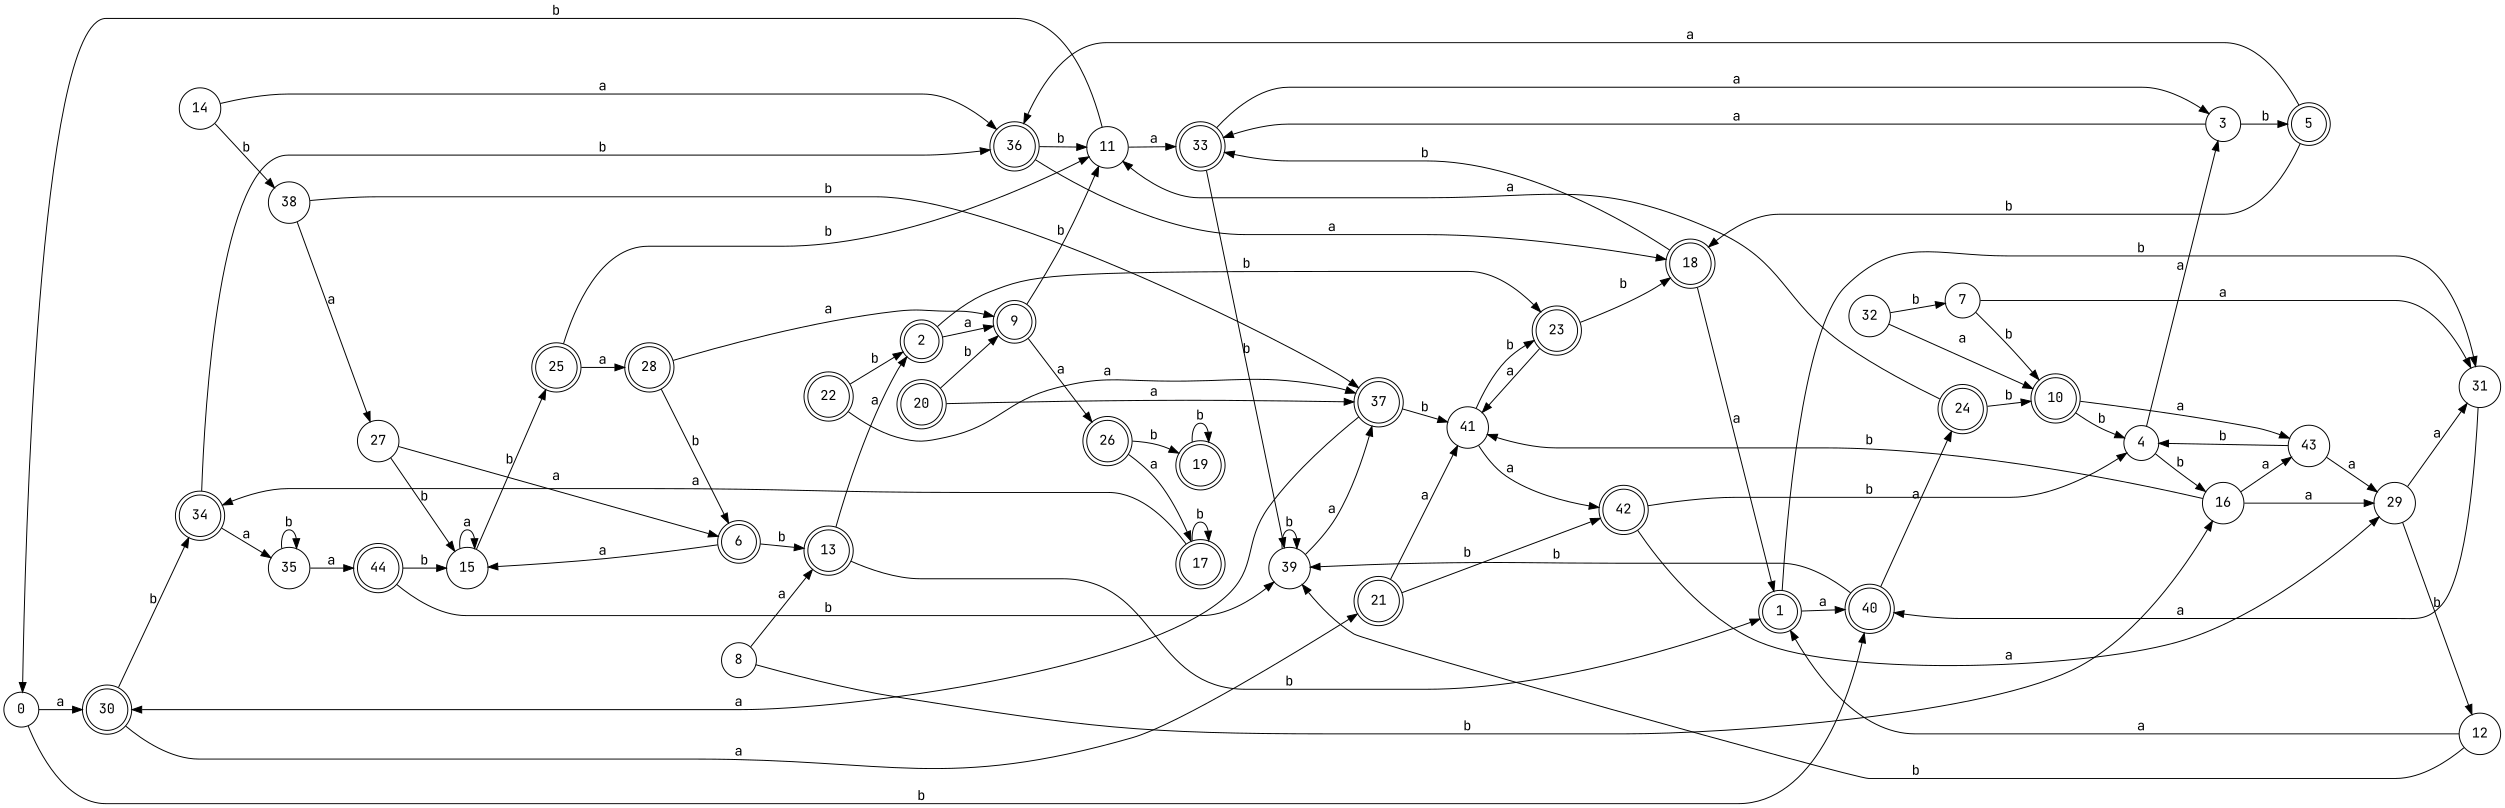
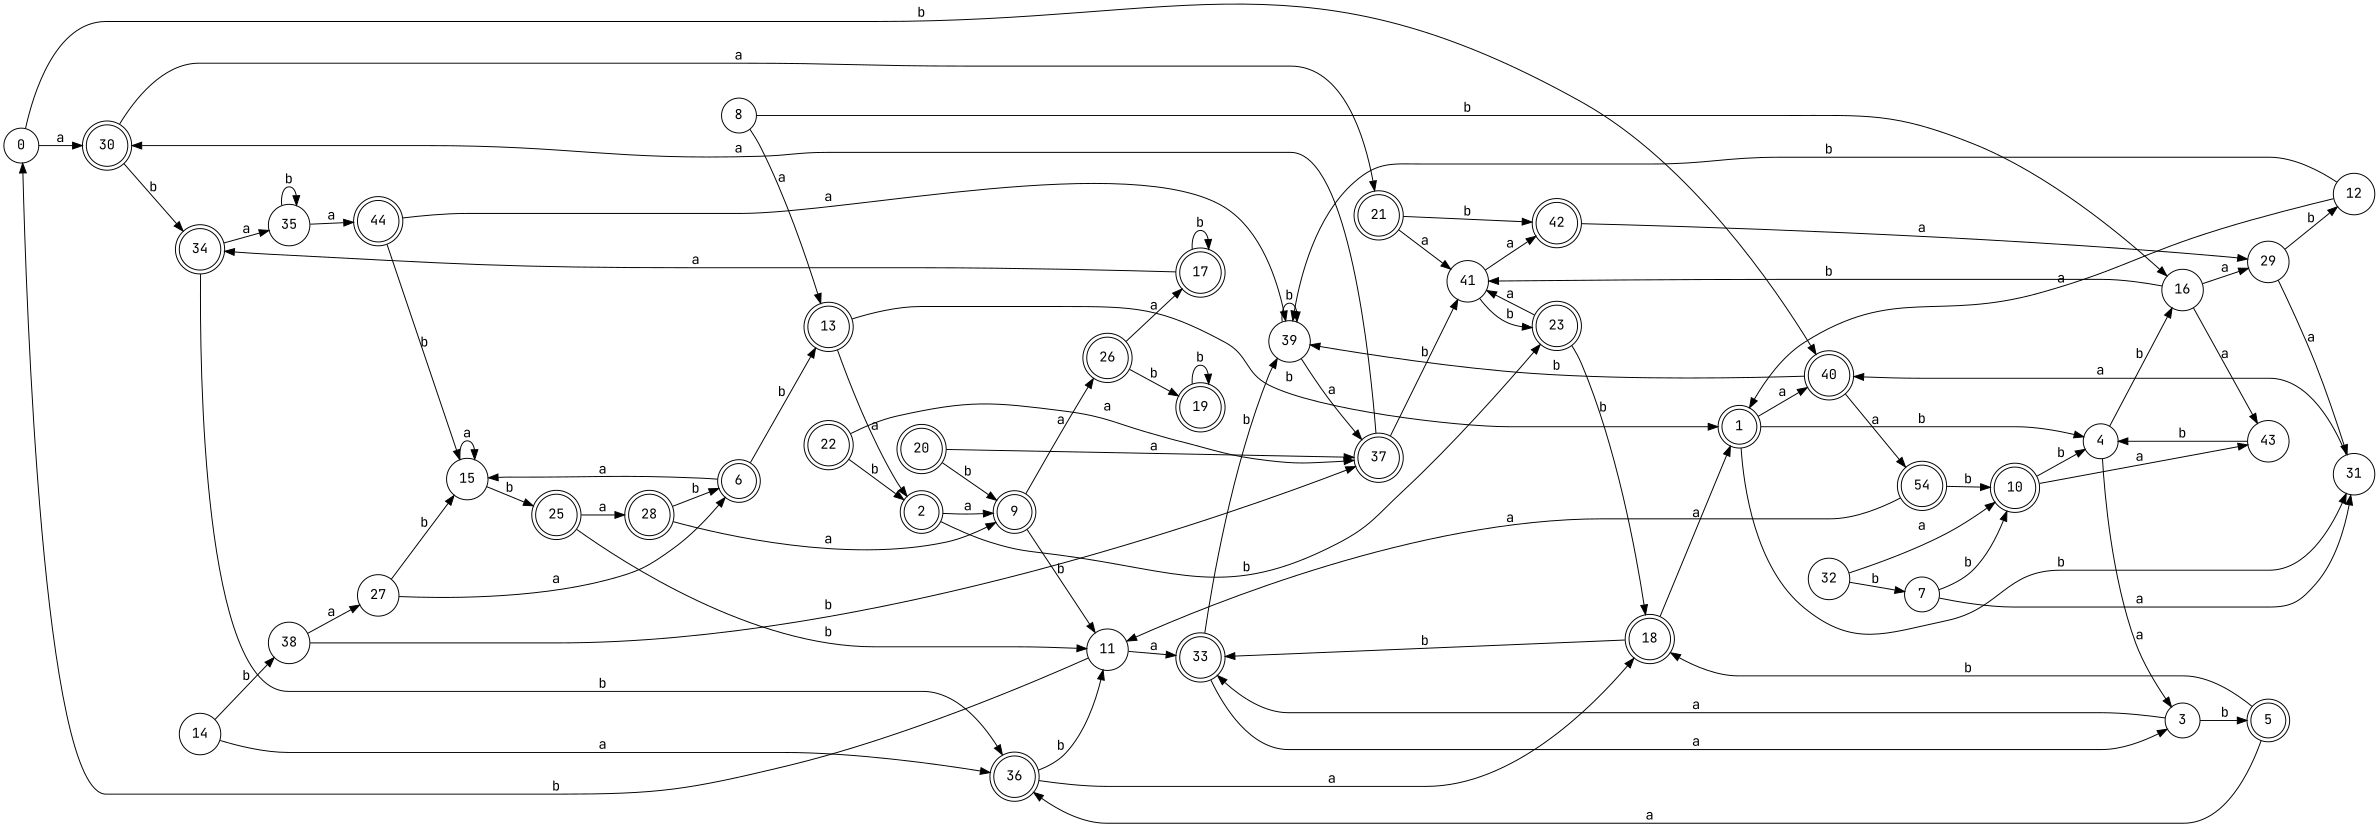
(1963, 409) -> (1922, 486)
(2348, 472) -> none
(1887, 497) -> (1918, 427)
(829, 608) -> (829, 197)
